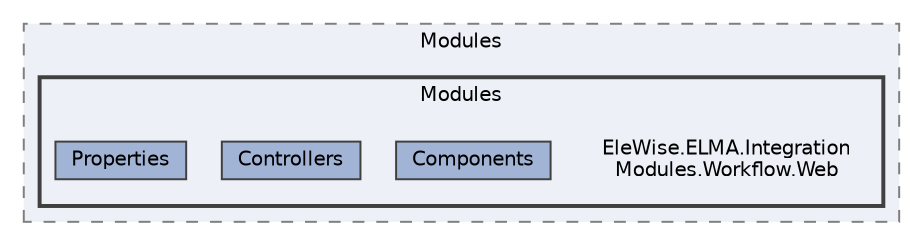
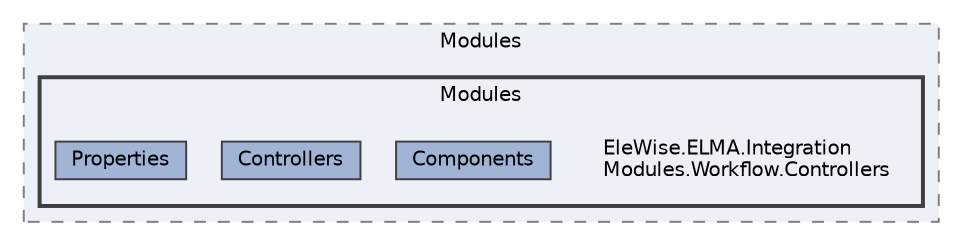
(727, 160) -> (747, 160)
